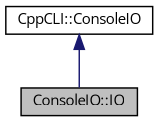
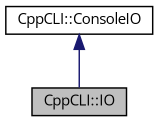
(79, 102) -> (79, 102)
